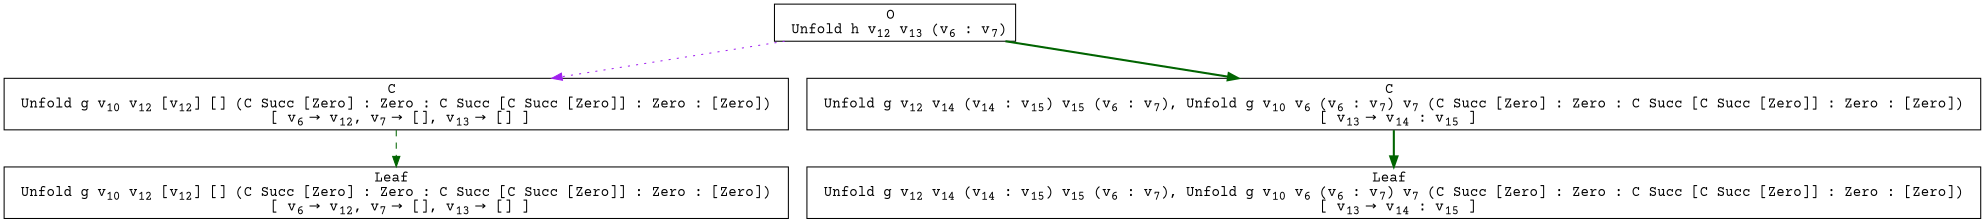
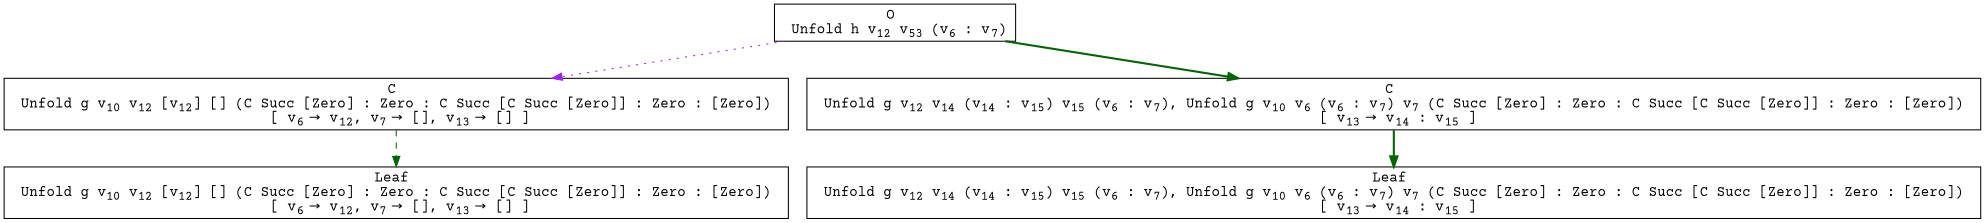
(916, 29) -> (916, 29)
